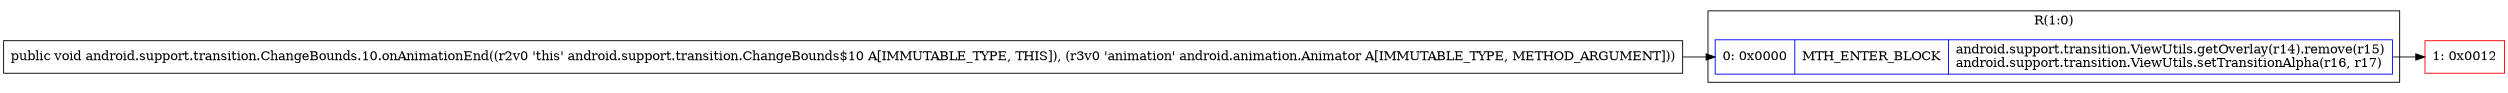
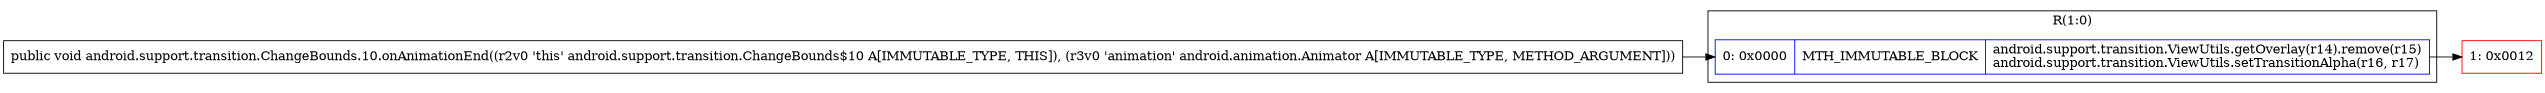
(1872, 57) -> (1890, 57)
